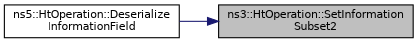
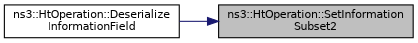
(92, 21) -> (92, 21)
